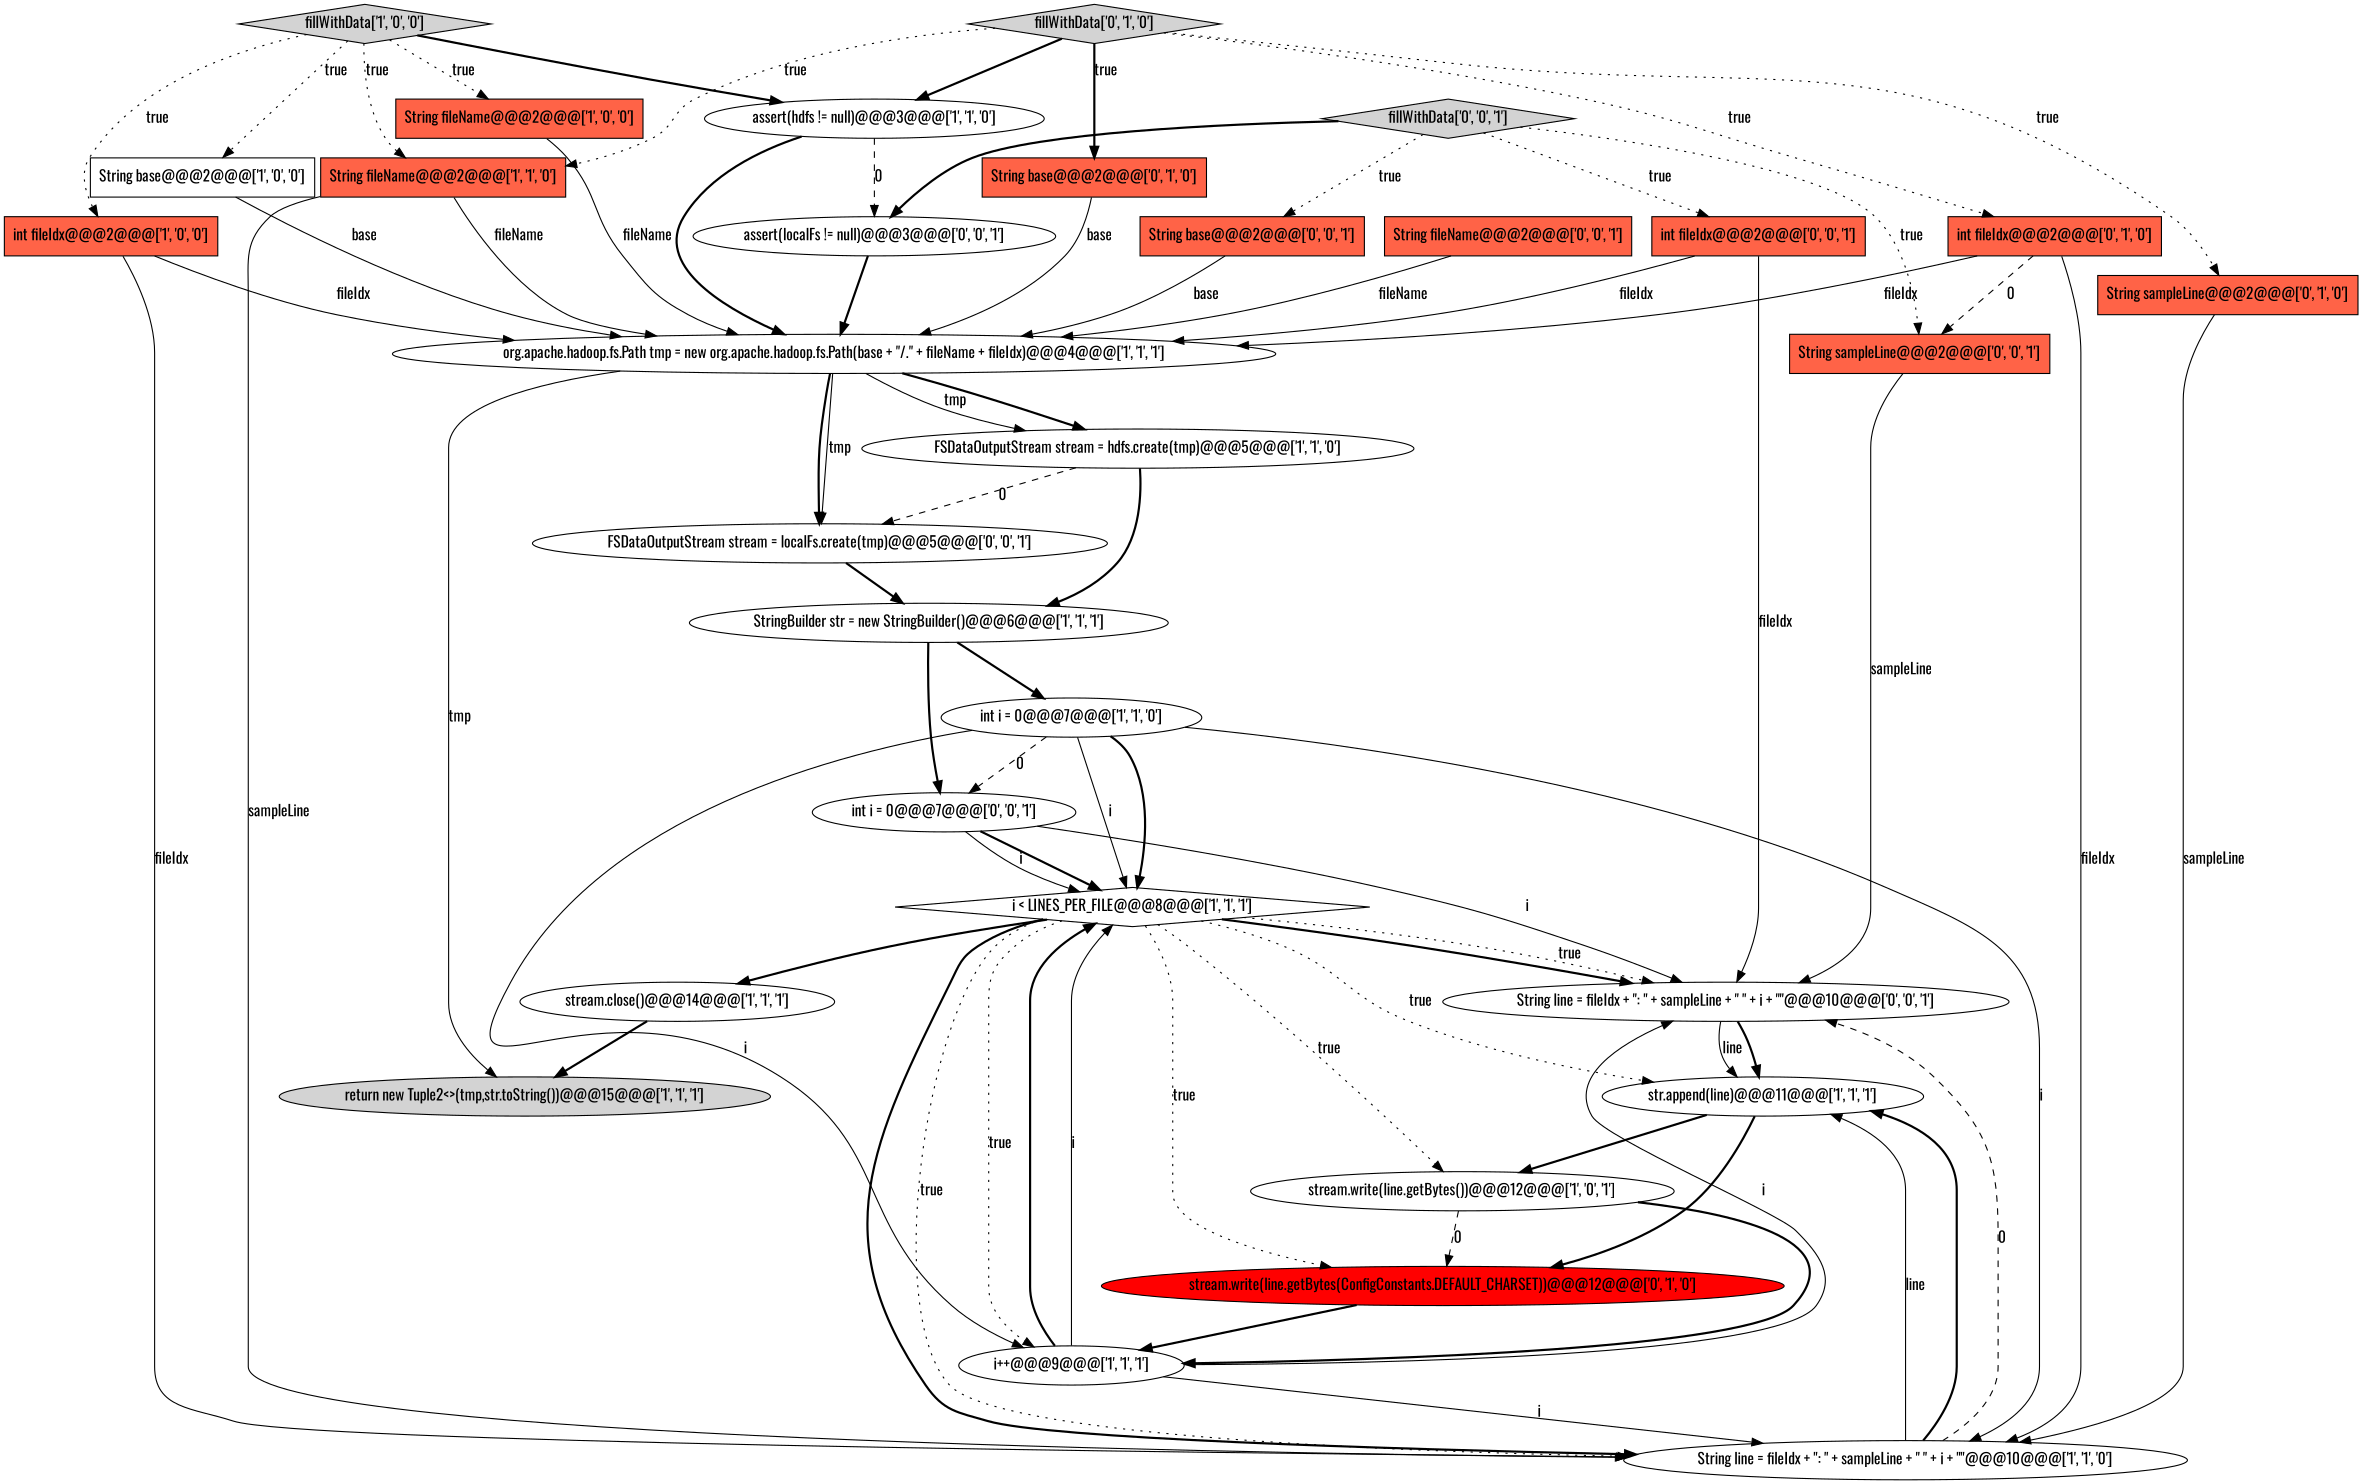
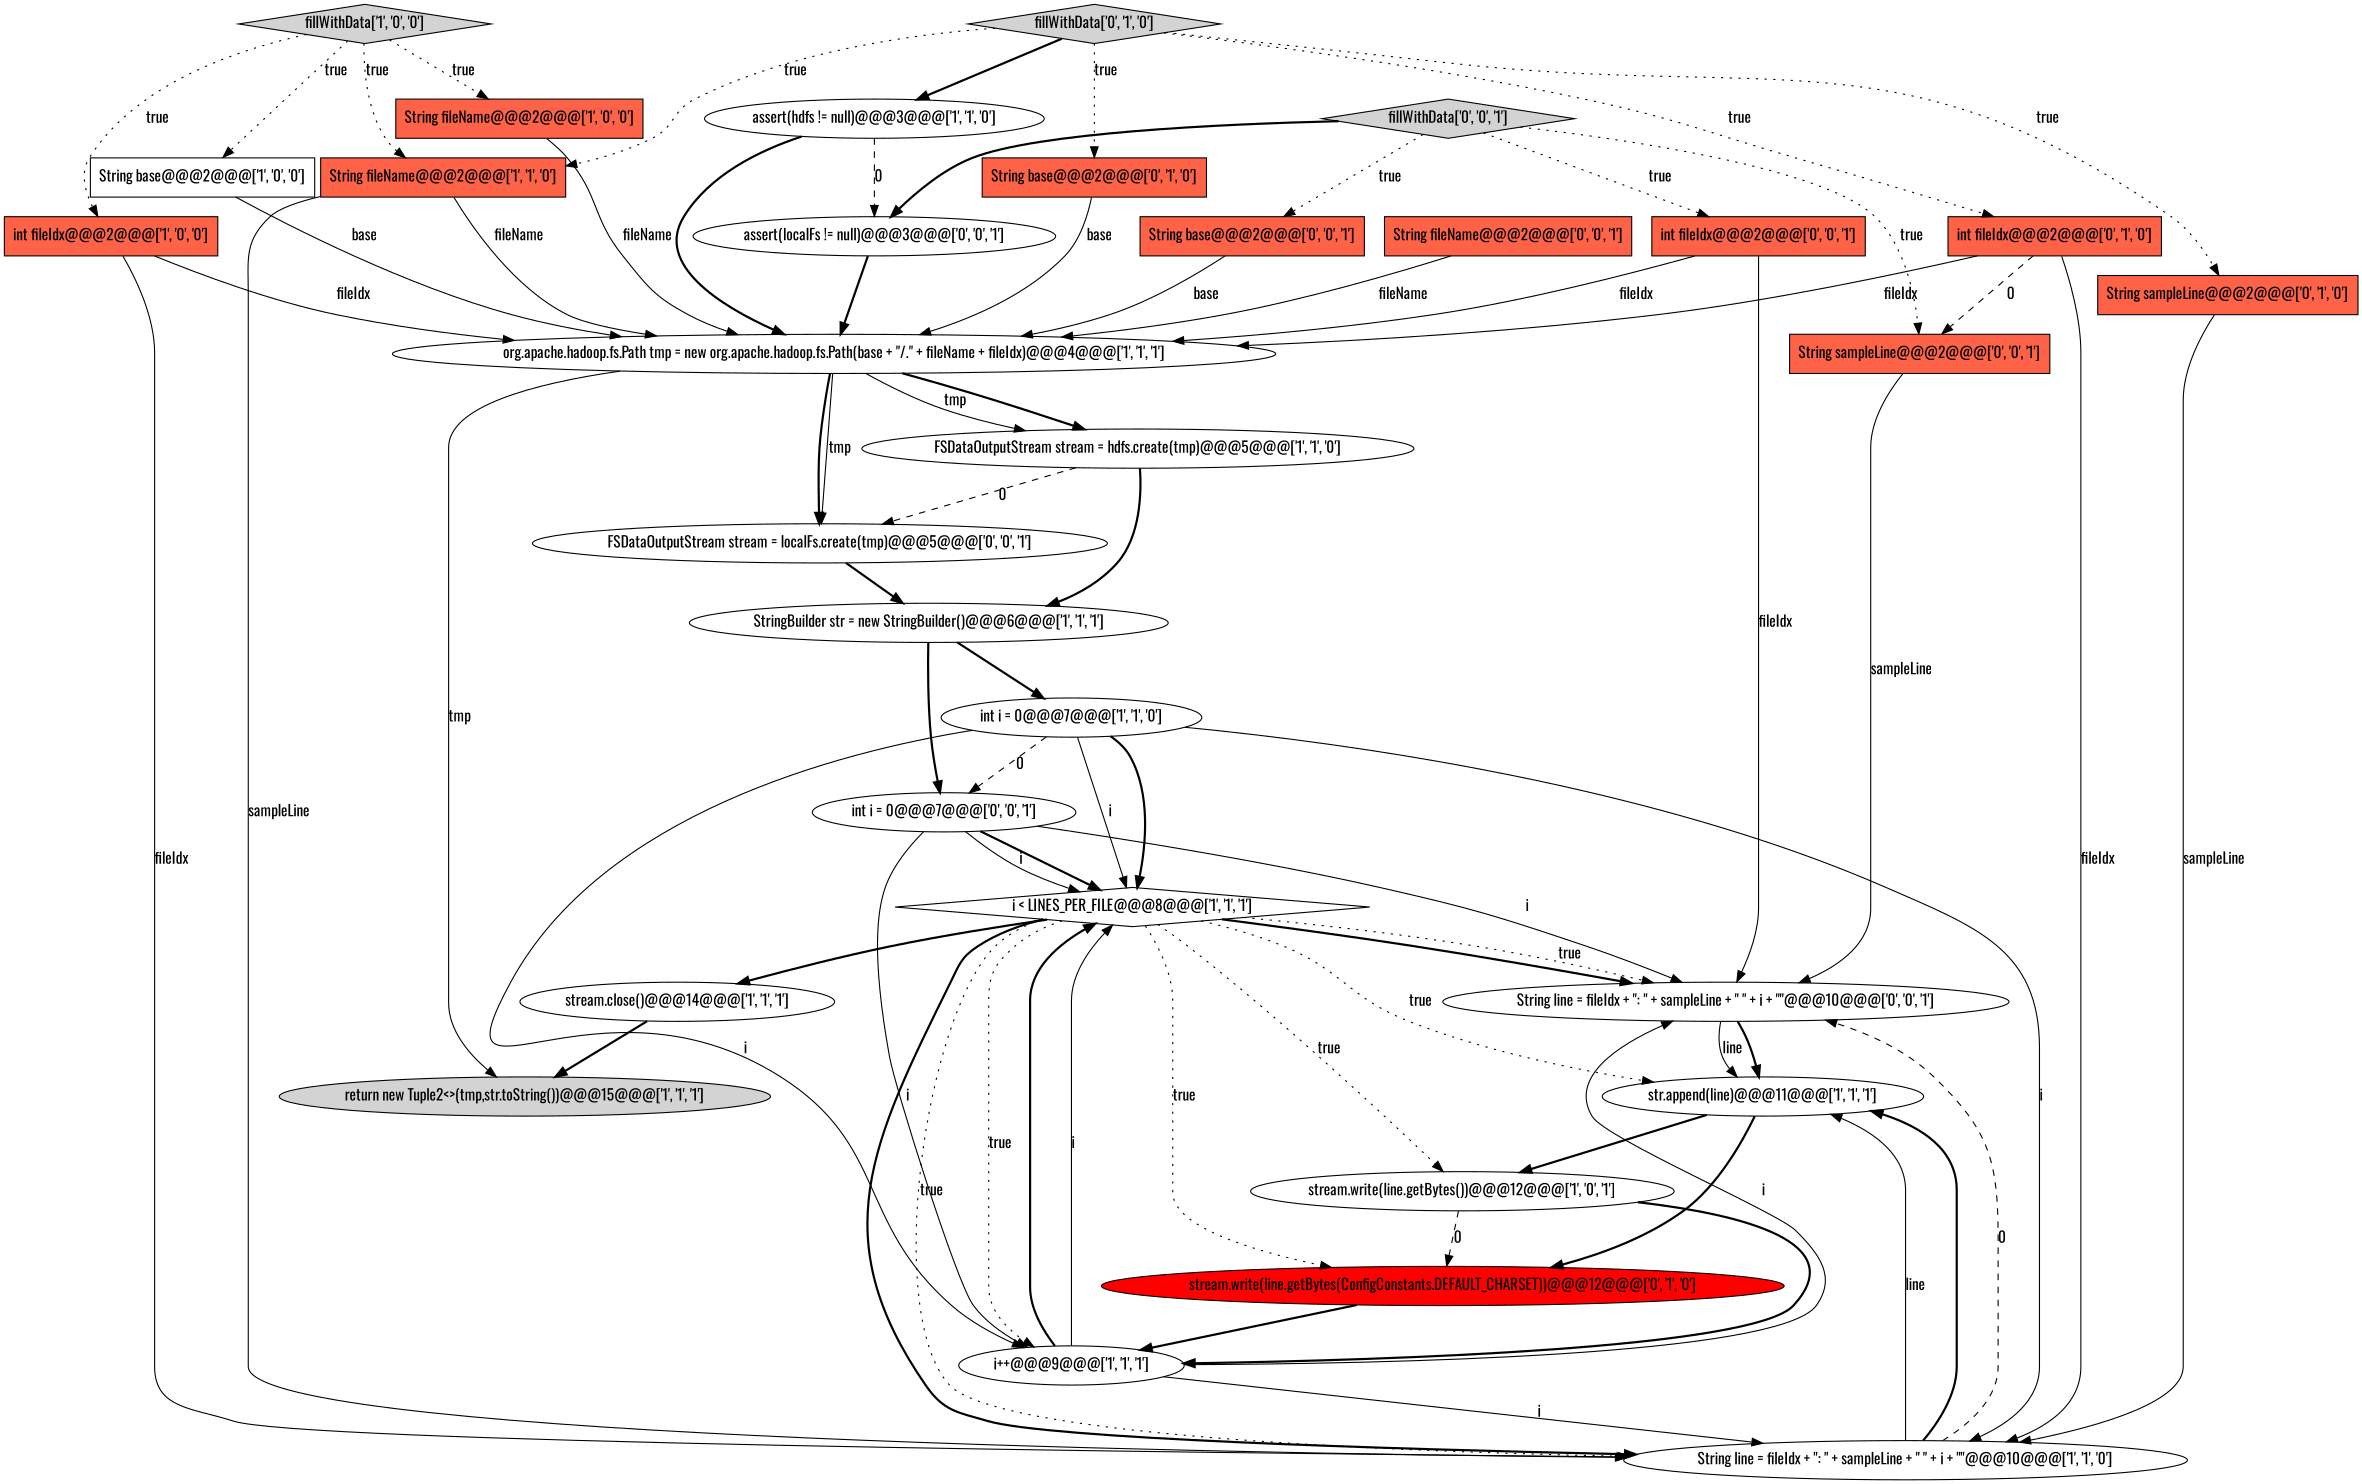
(594, 69) -> none
(1094, 95) -> (1094, 95)
none -> (904, 1110)
